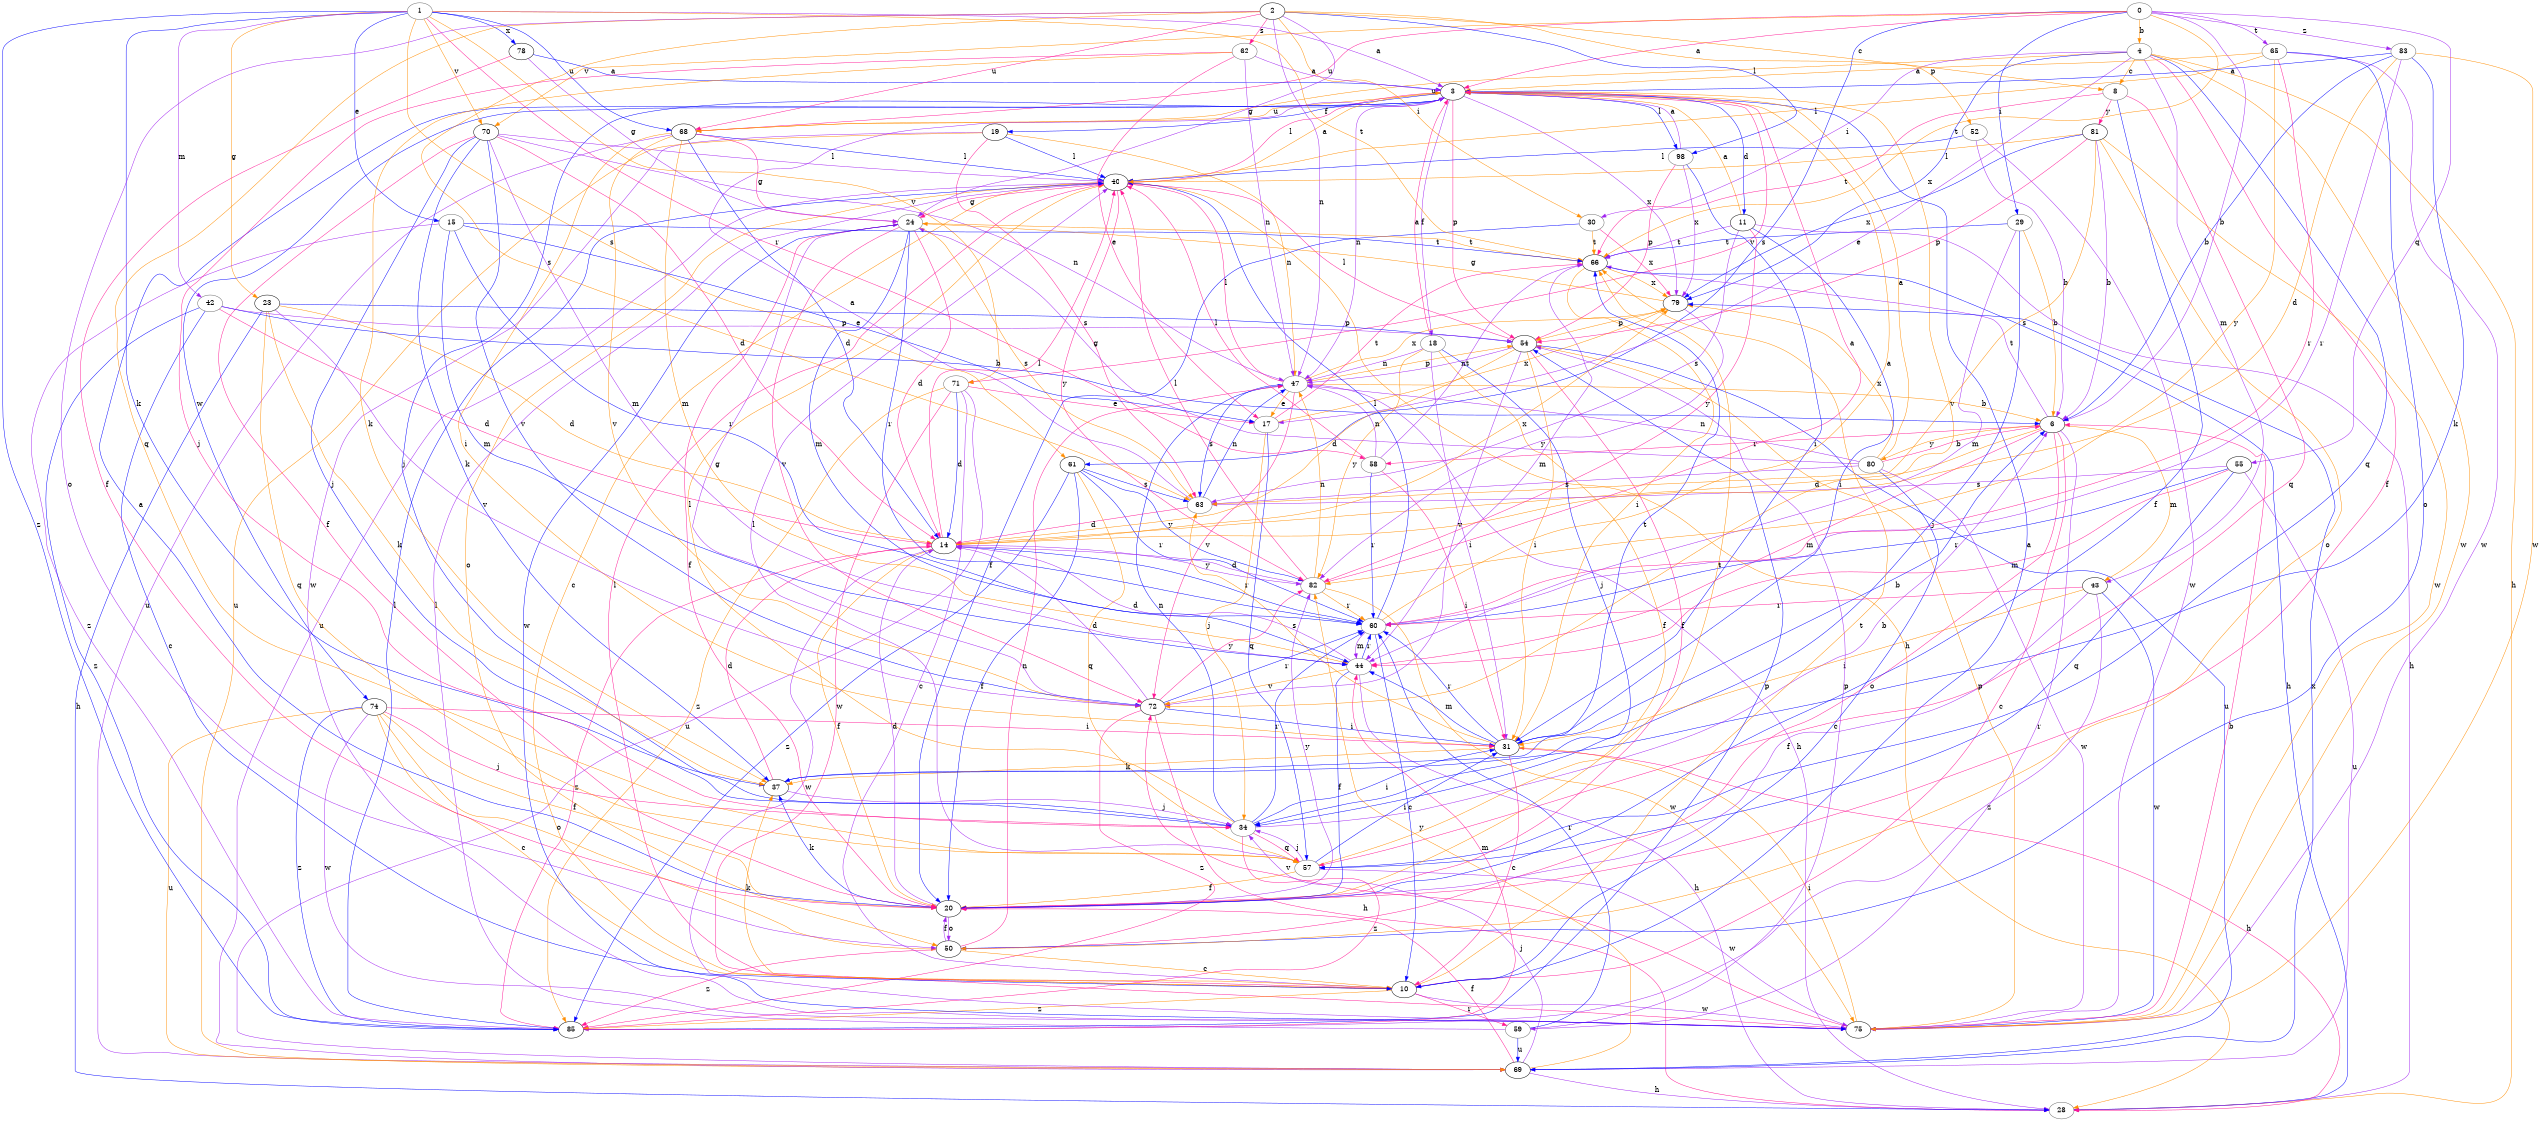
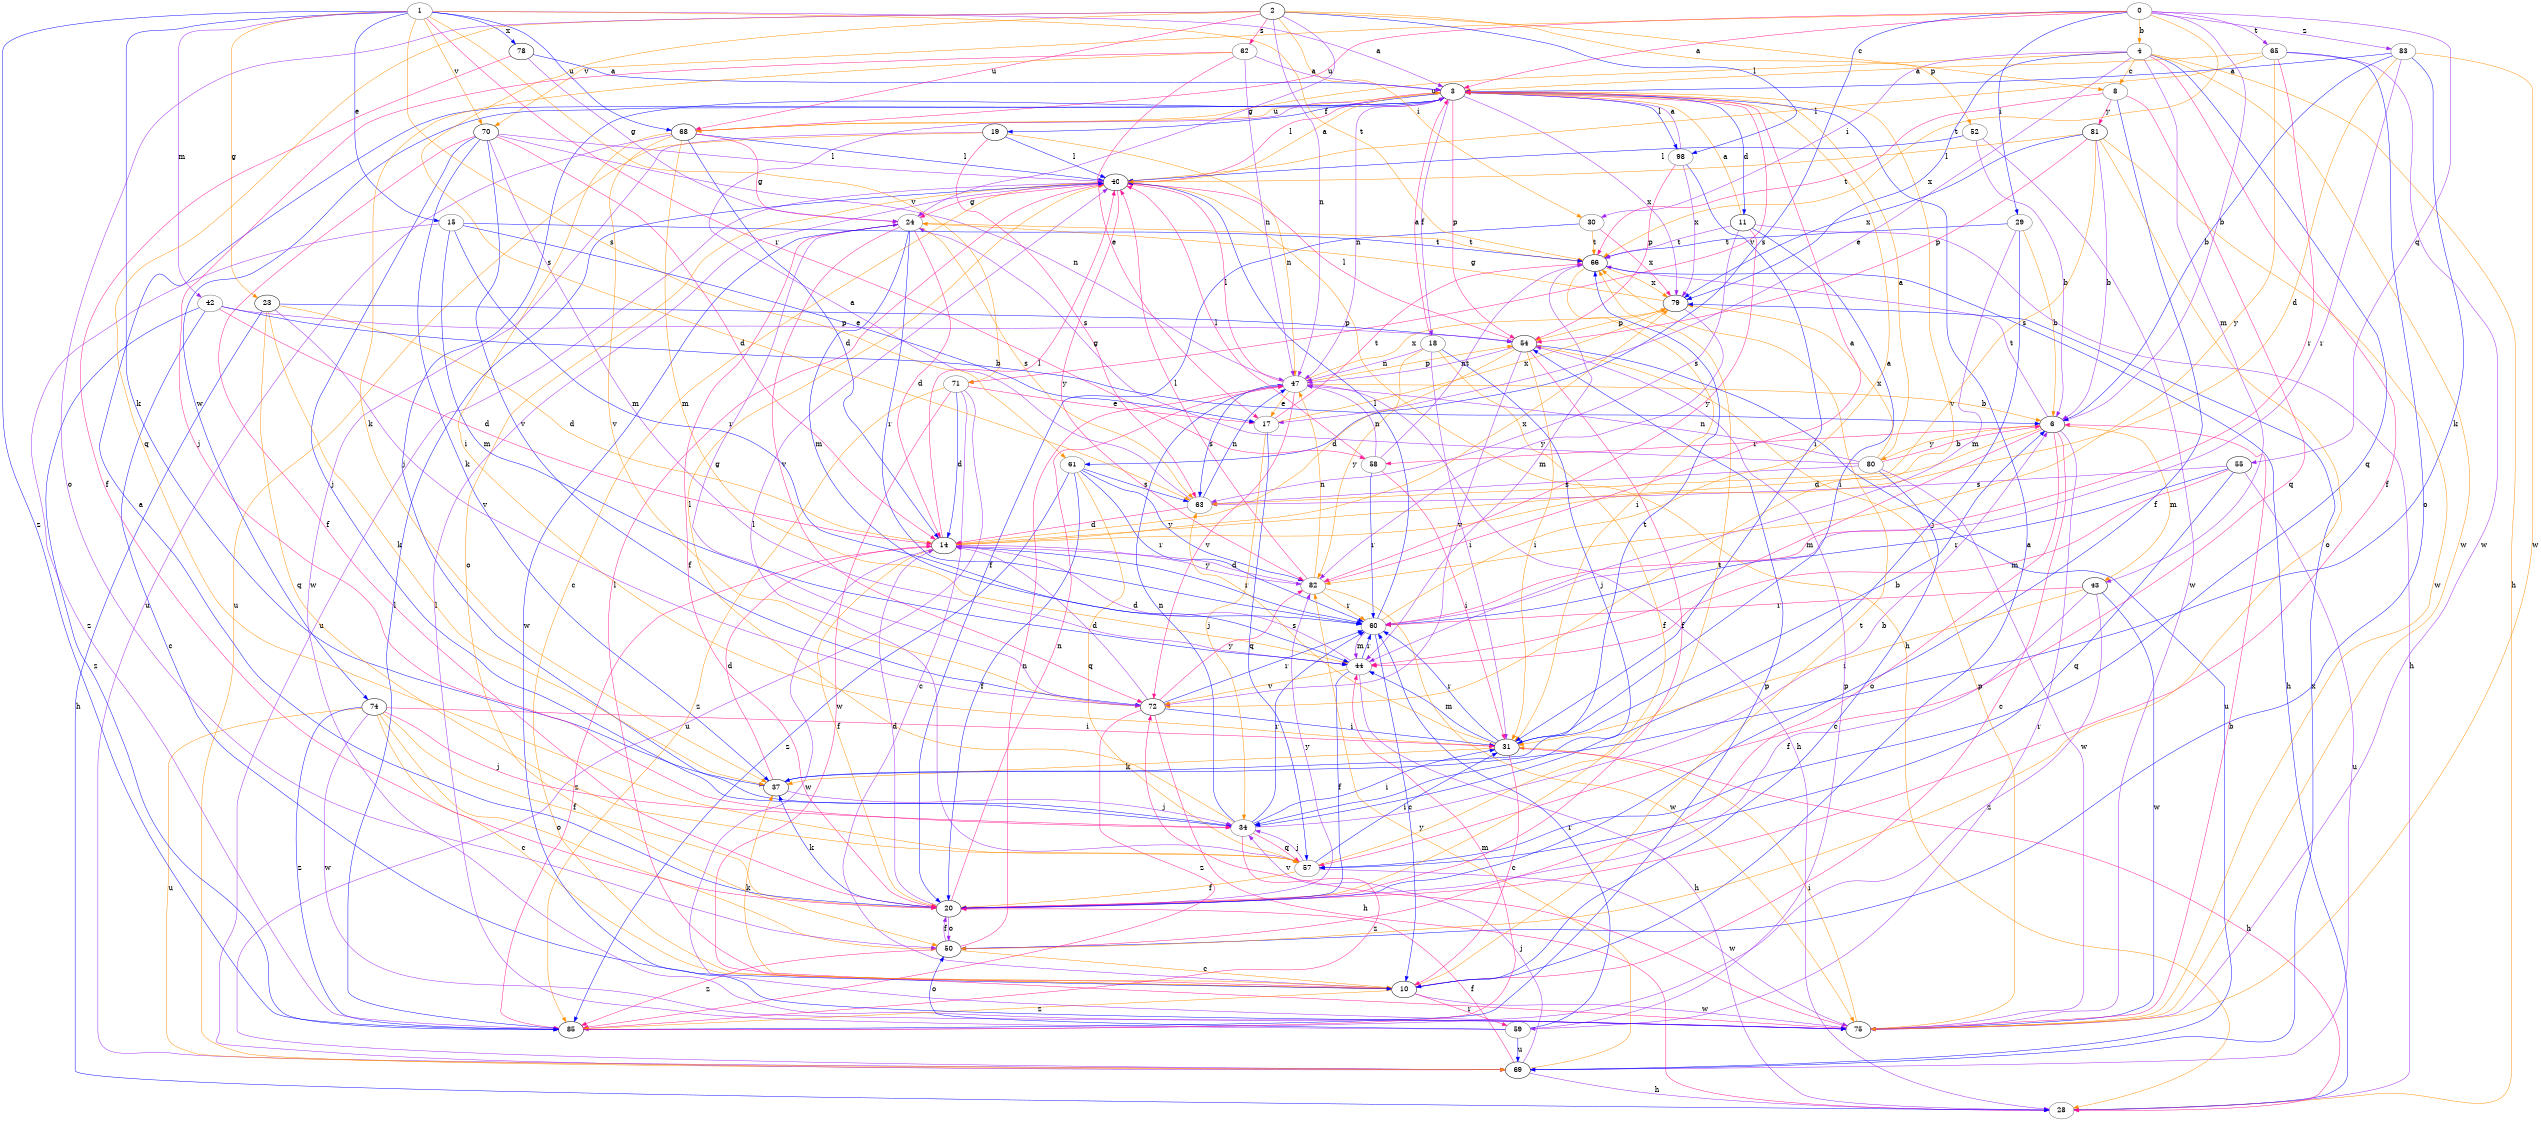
(1073, 465) -> (1073, 465)
none -> (1071, 589)
none -> (1099, 1023)
